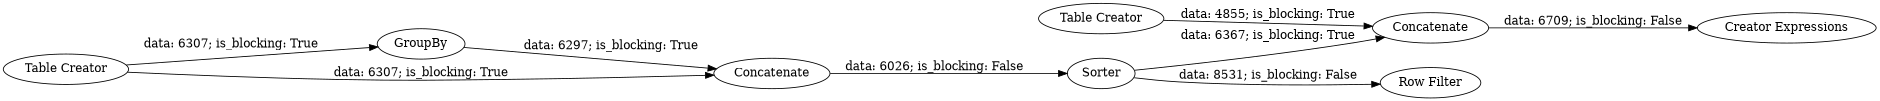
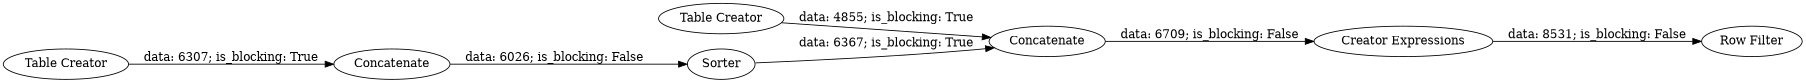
(421, 44) -> none
(1253, 84) -> (1593, 41)
